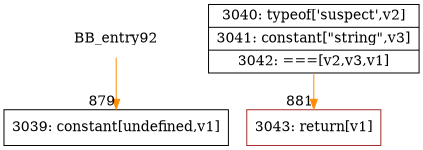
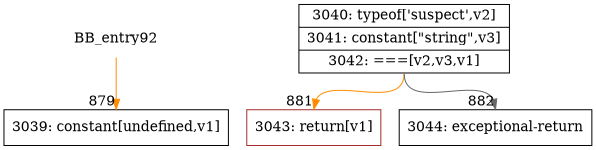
none -> (496, 128)
